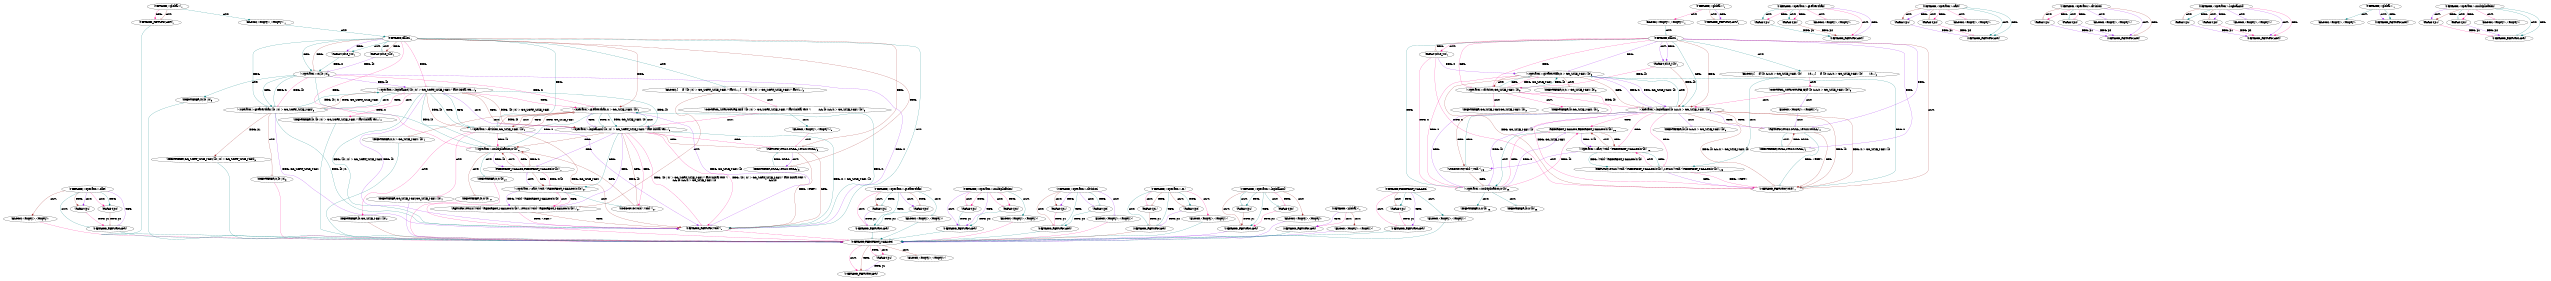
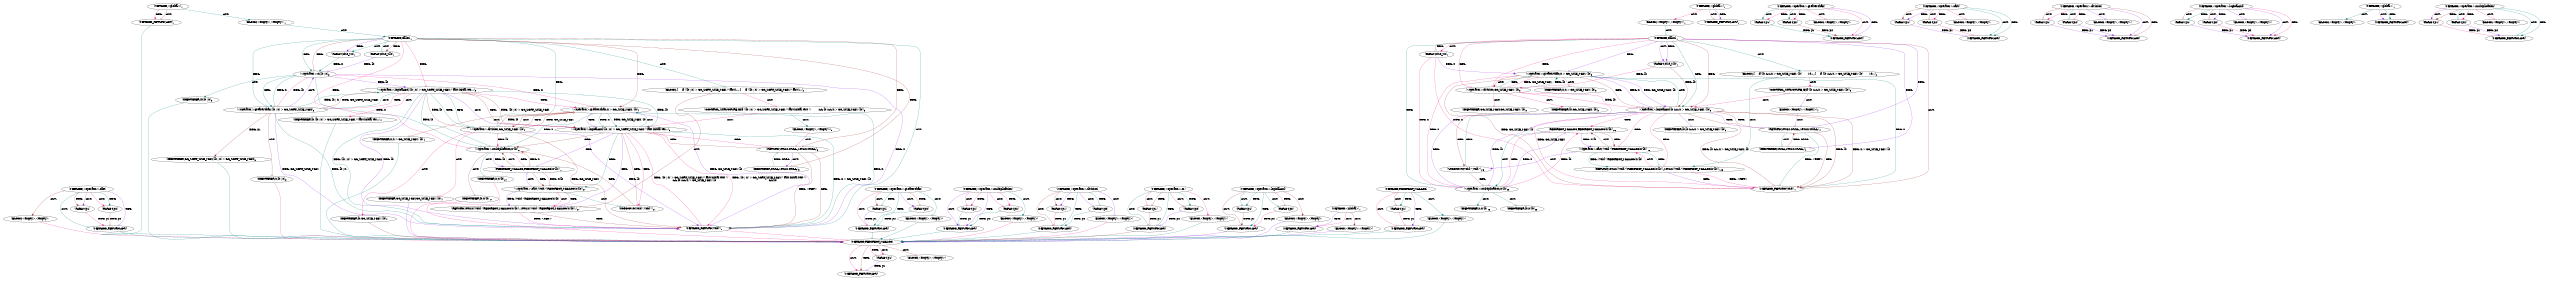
none -> (303, 96)
